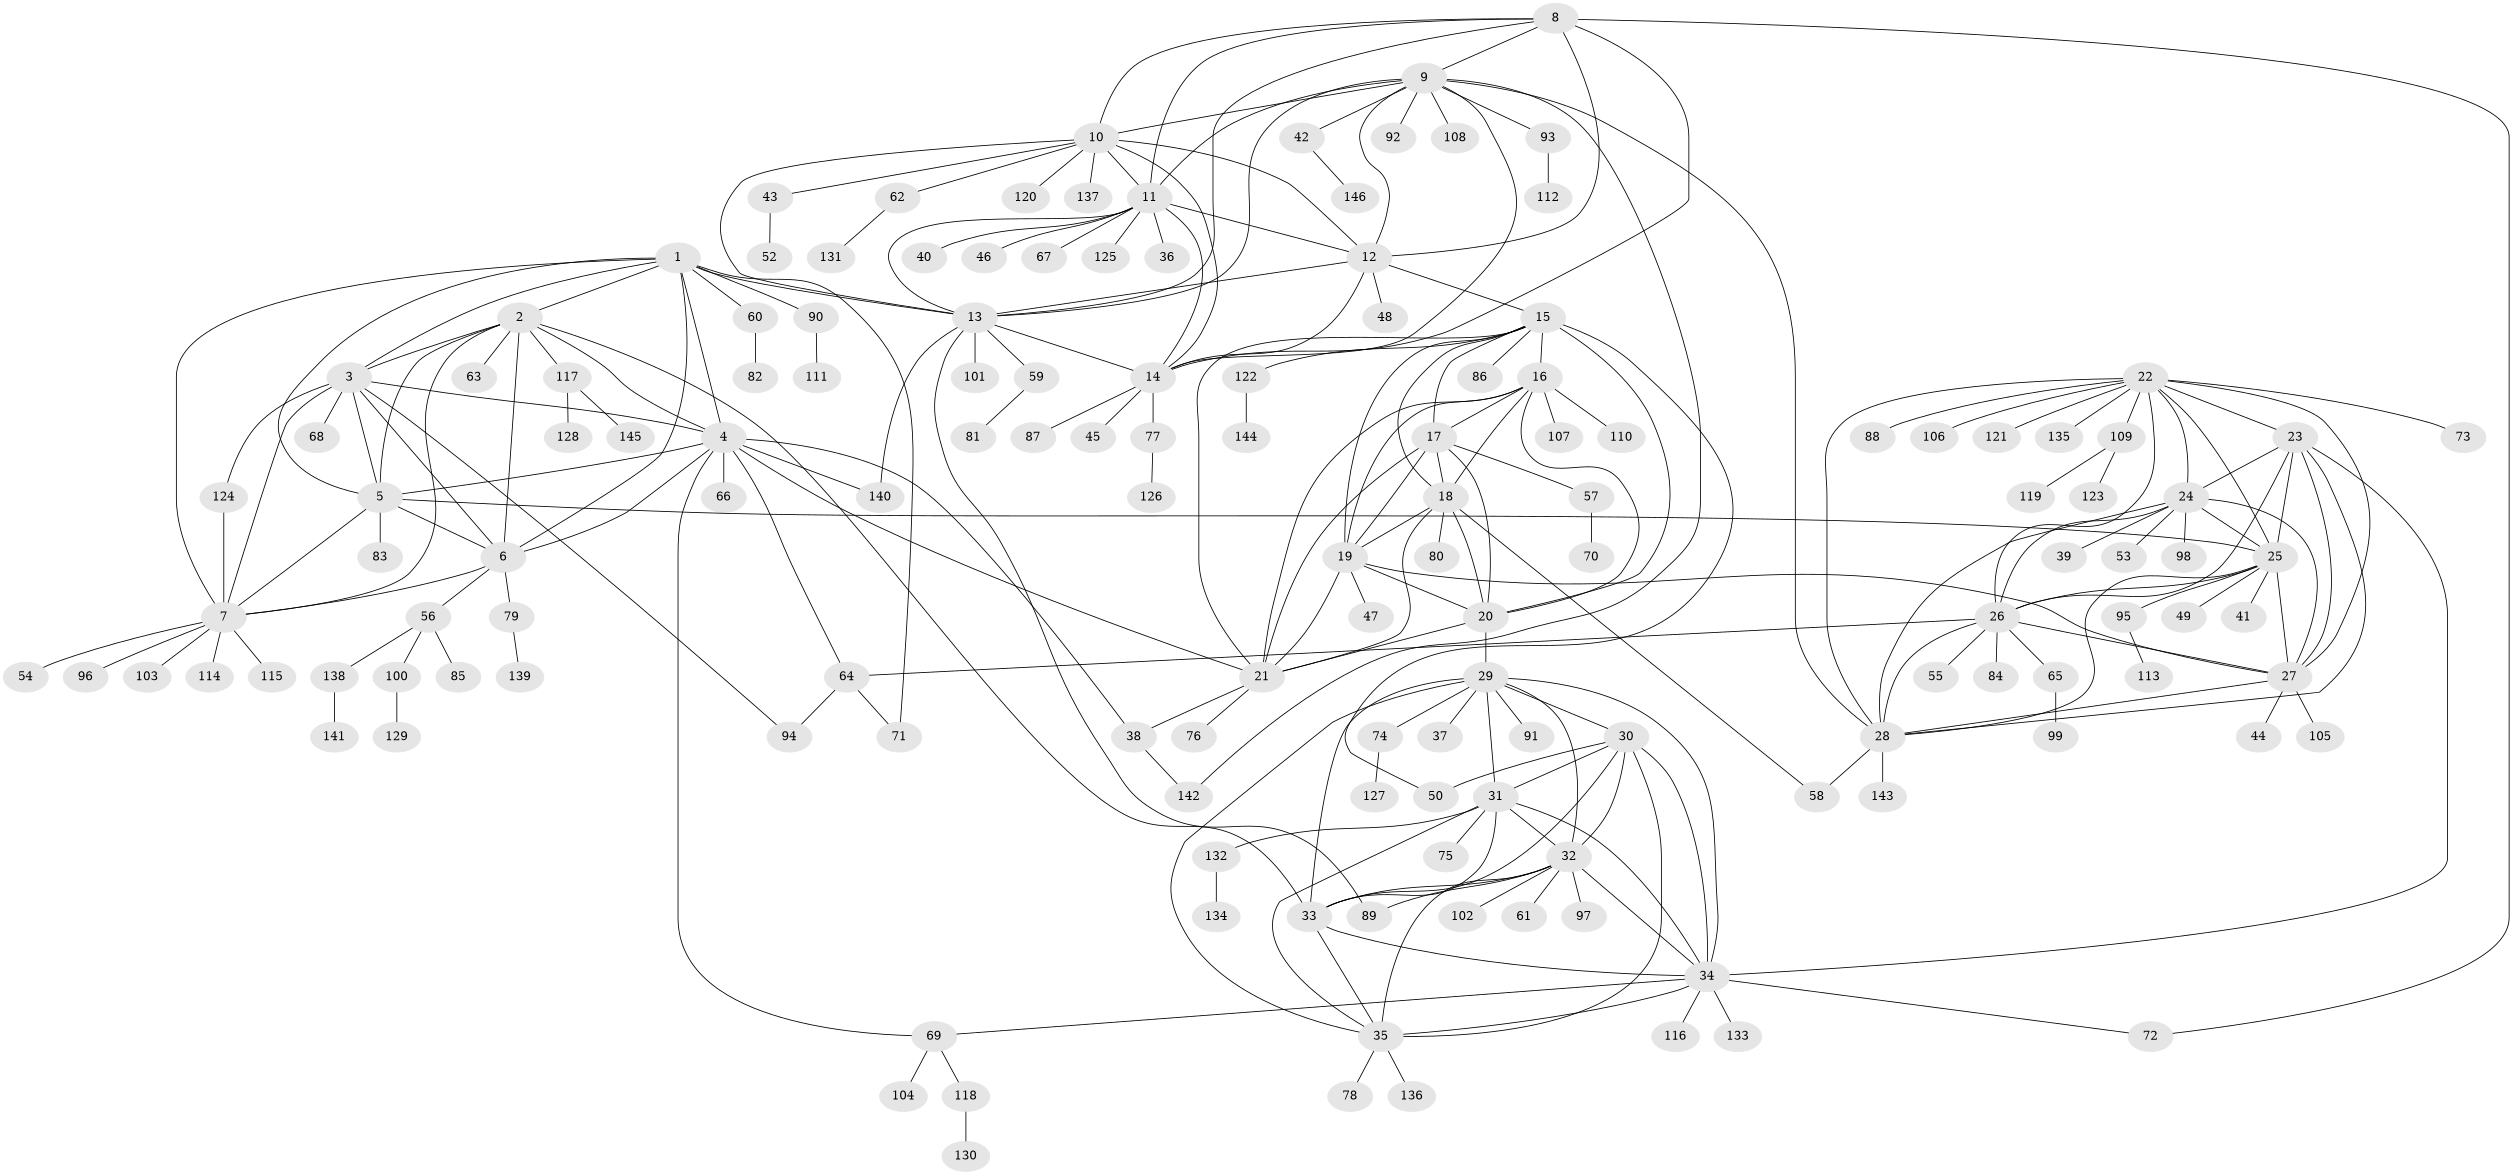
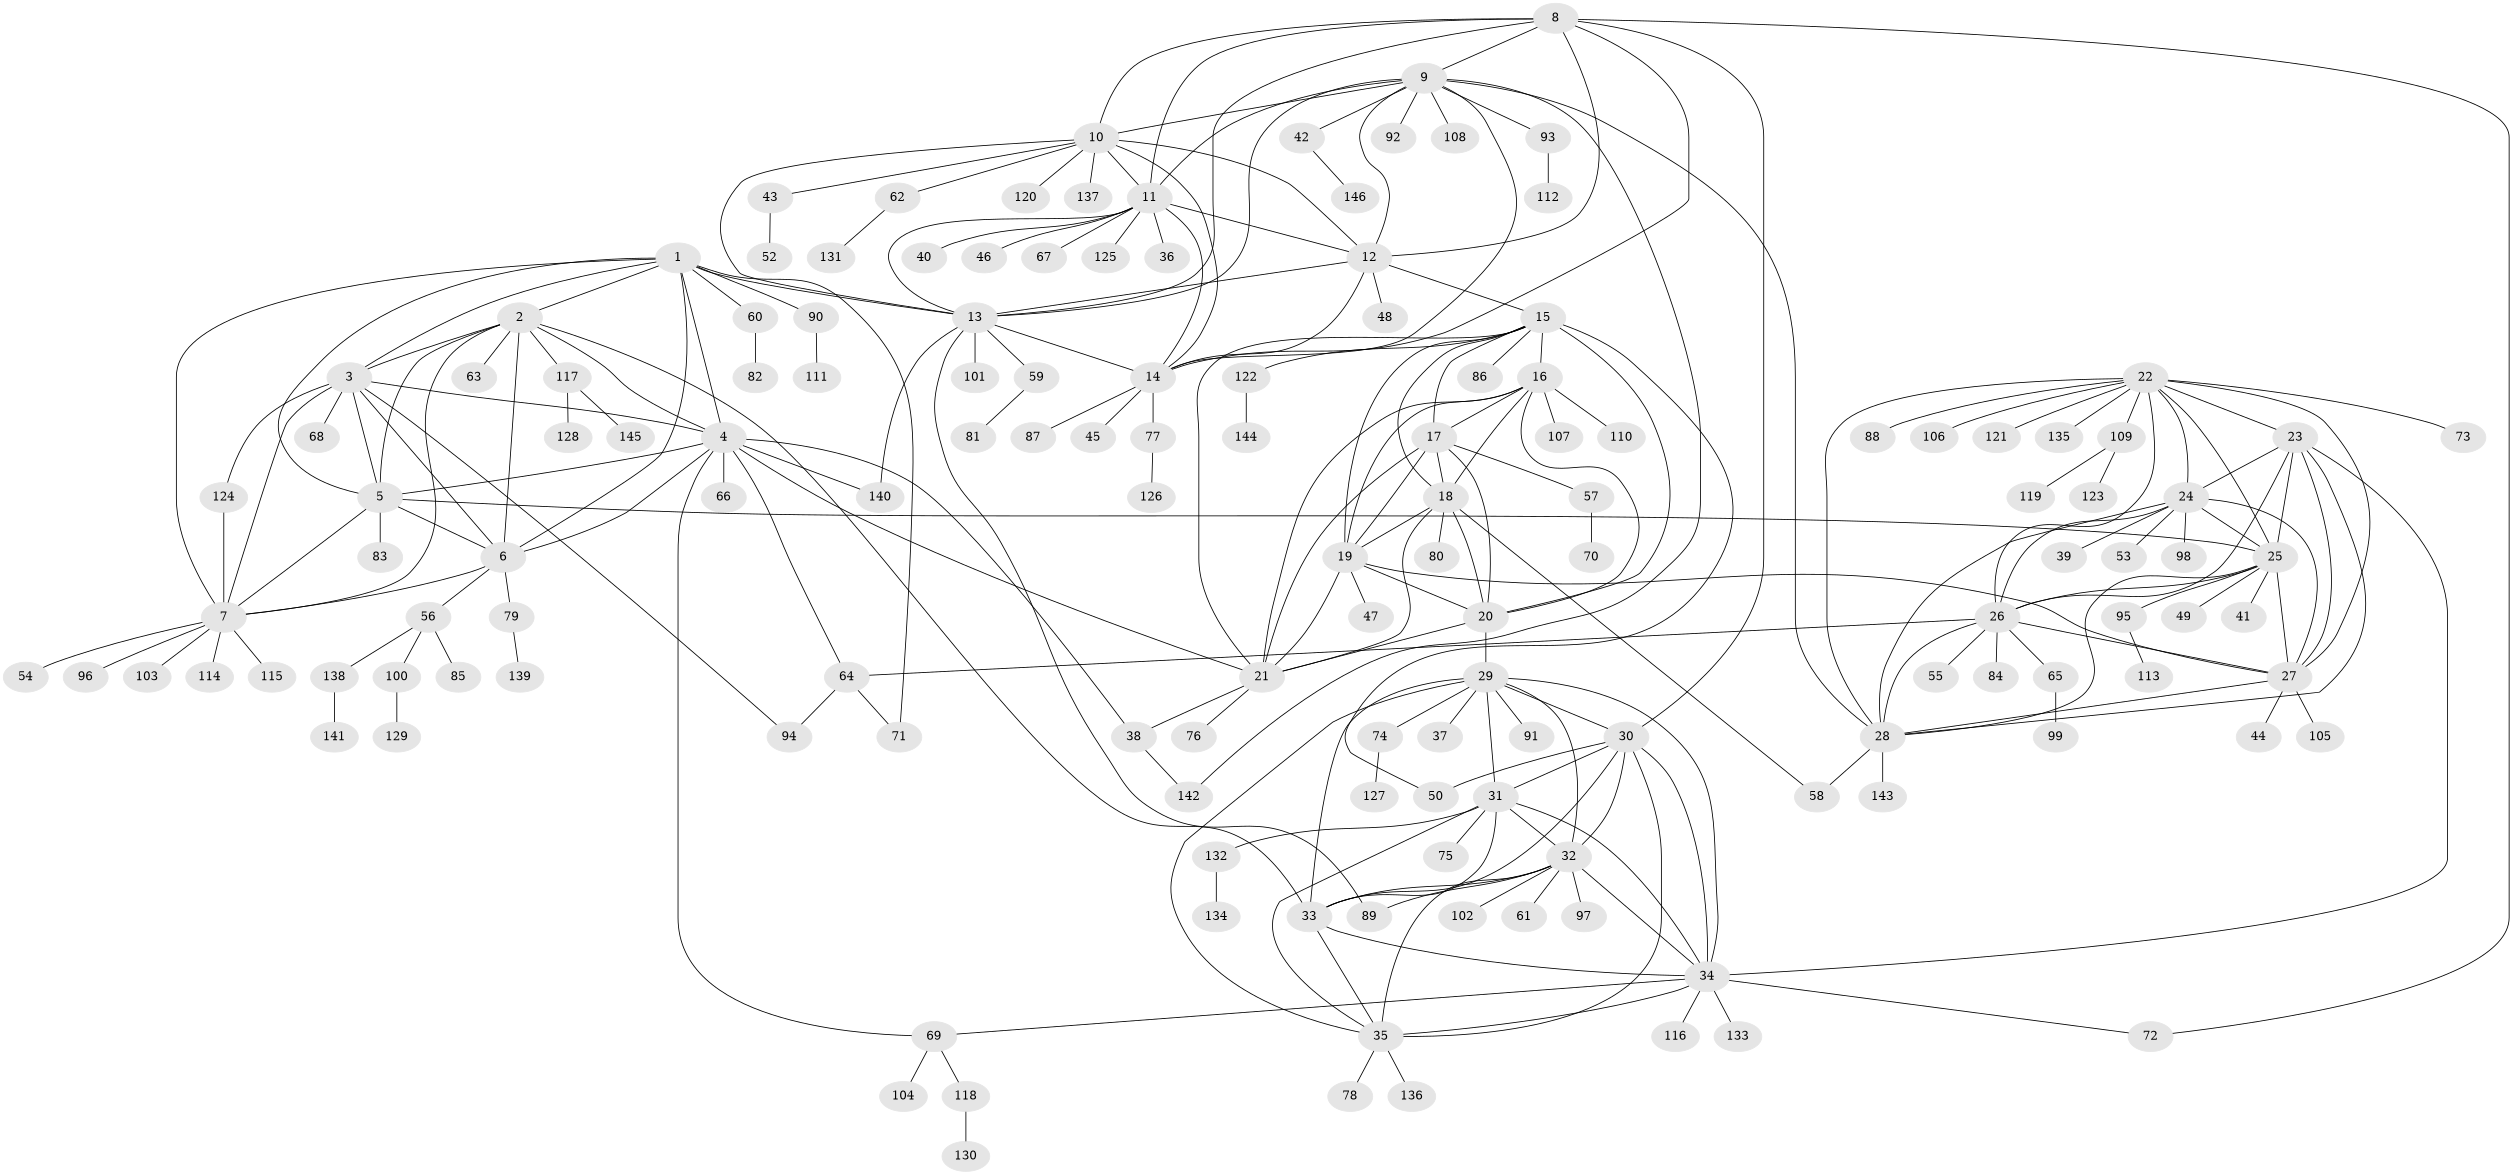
none -> (1764, 337)
